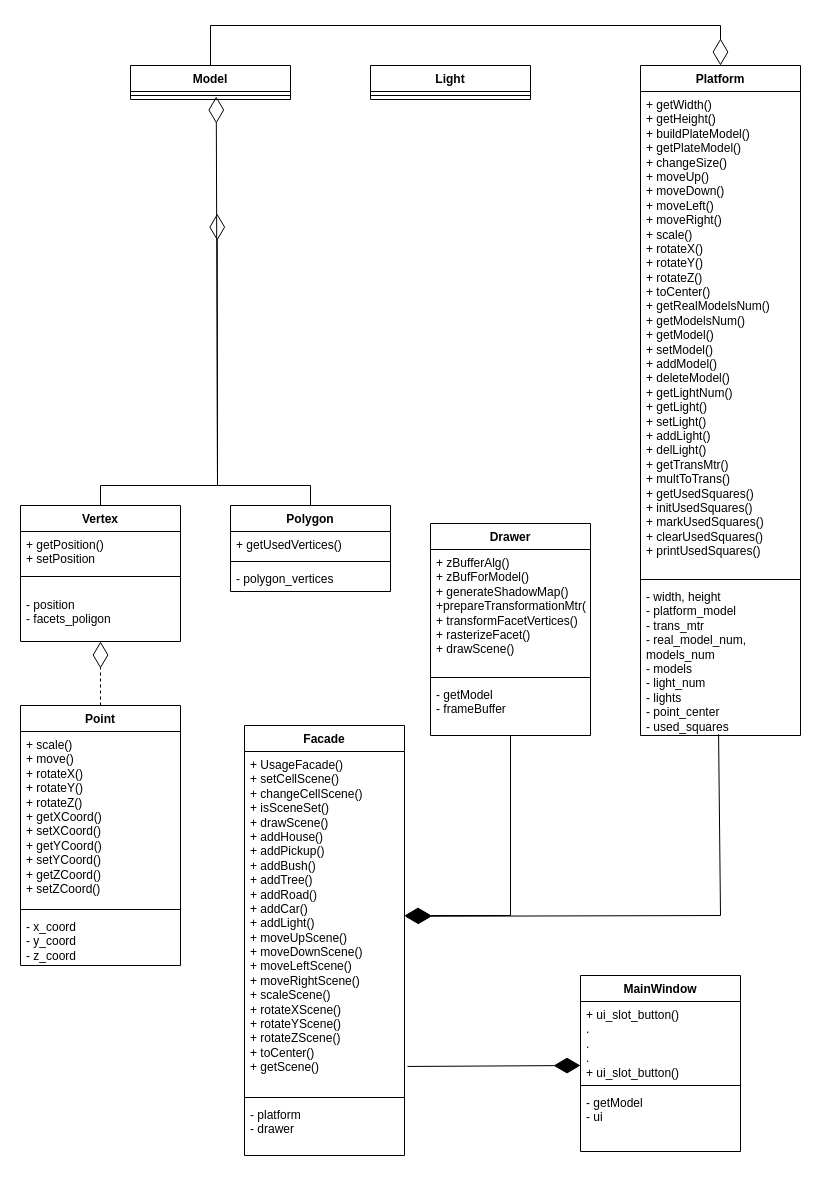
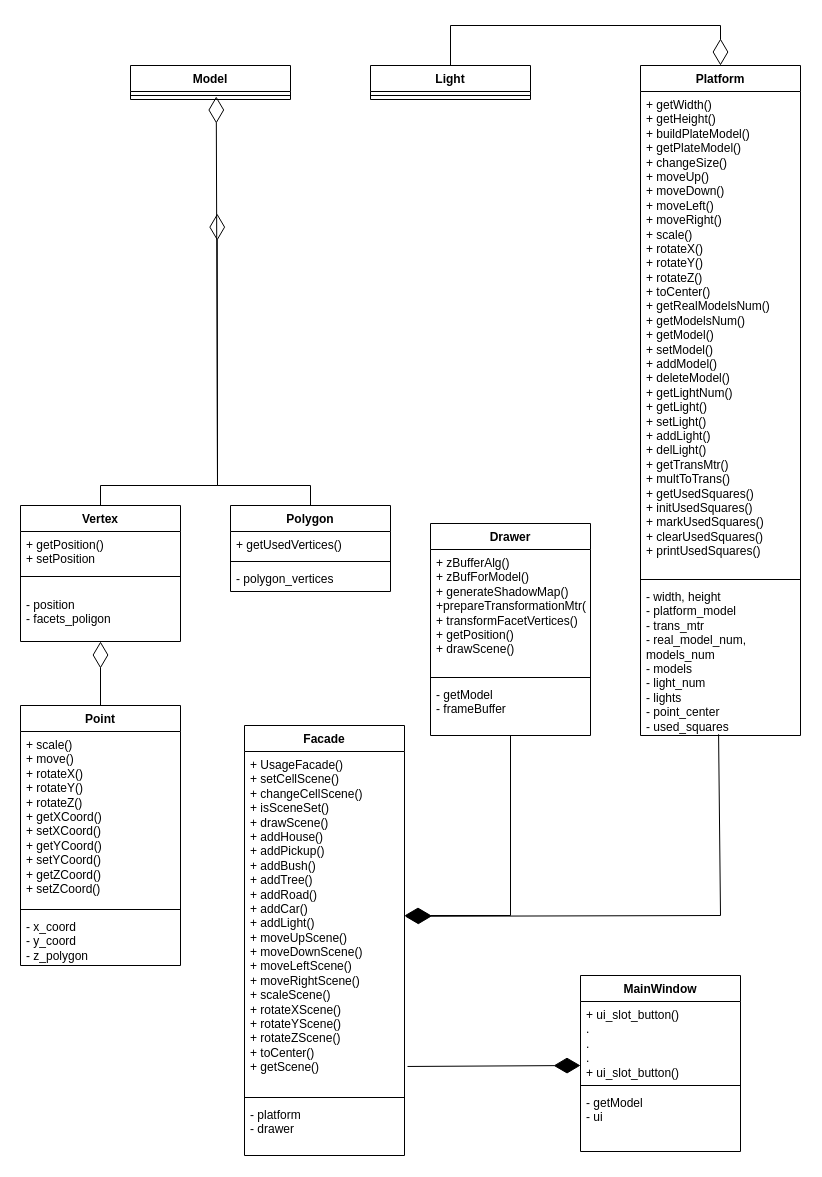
(310, 26) -> none
none -> (451, 47)
(512, 621) -> (512, 621)
(101, 686) -> (101, 686)
(55, 942) -> (60, 942)
